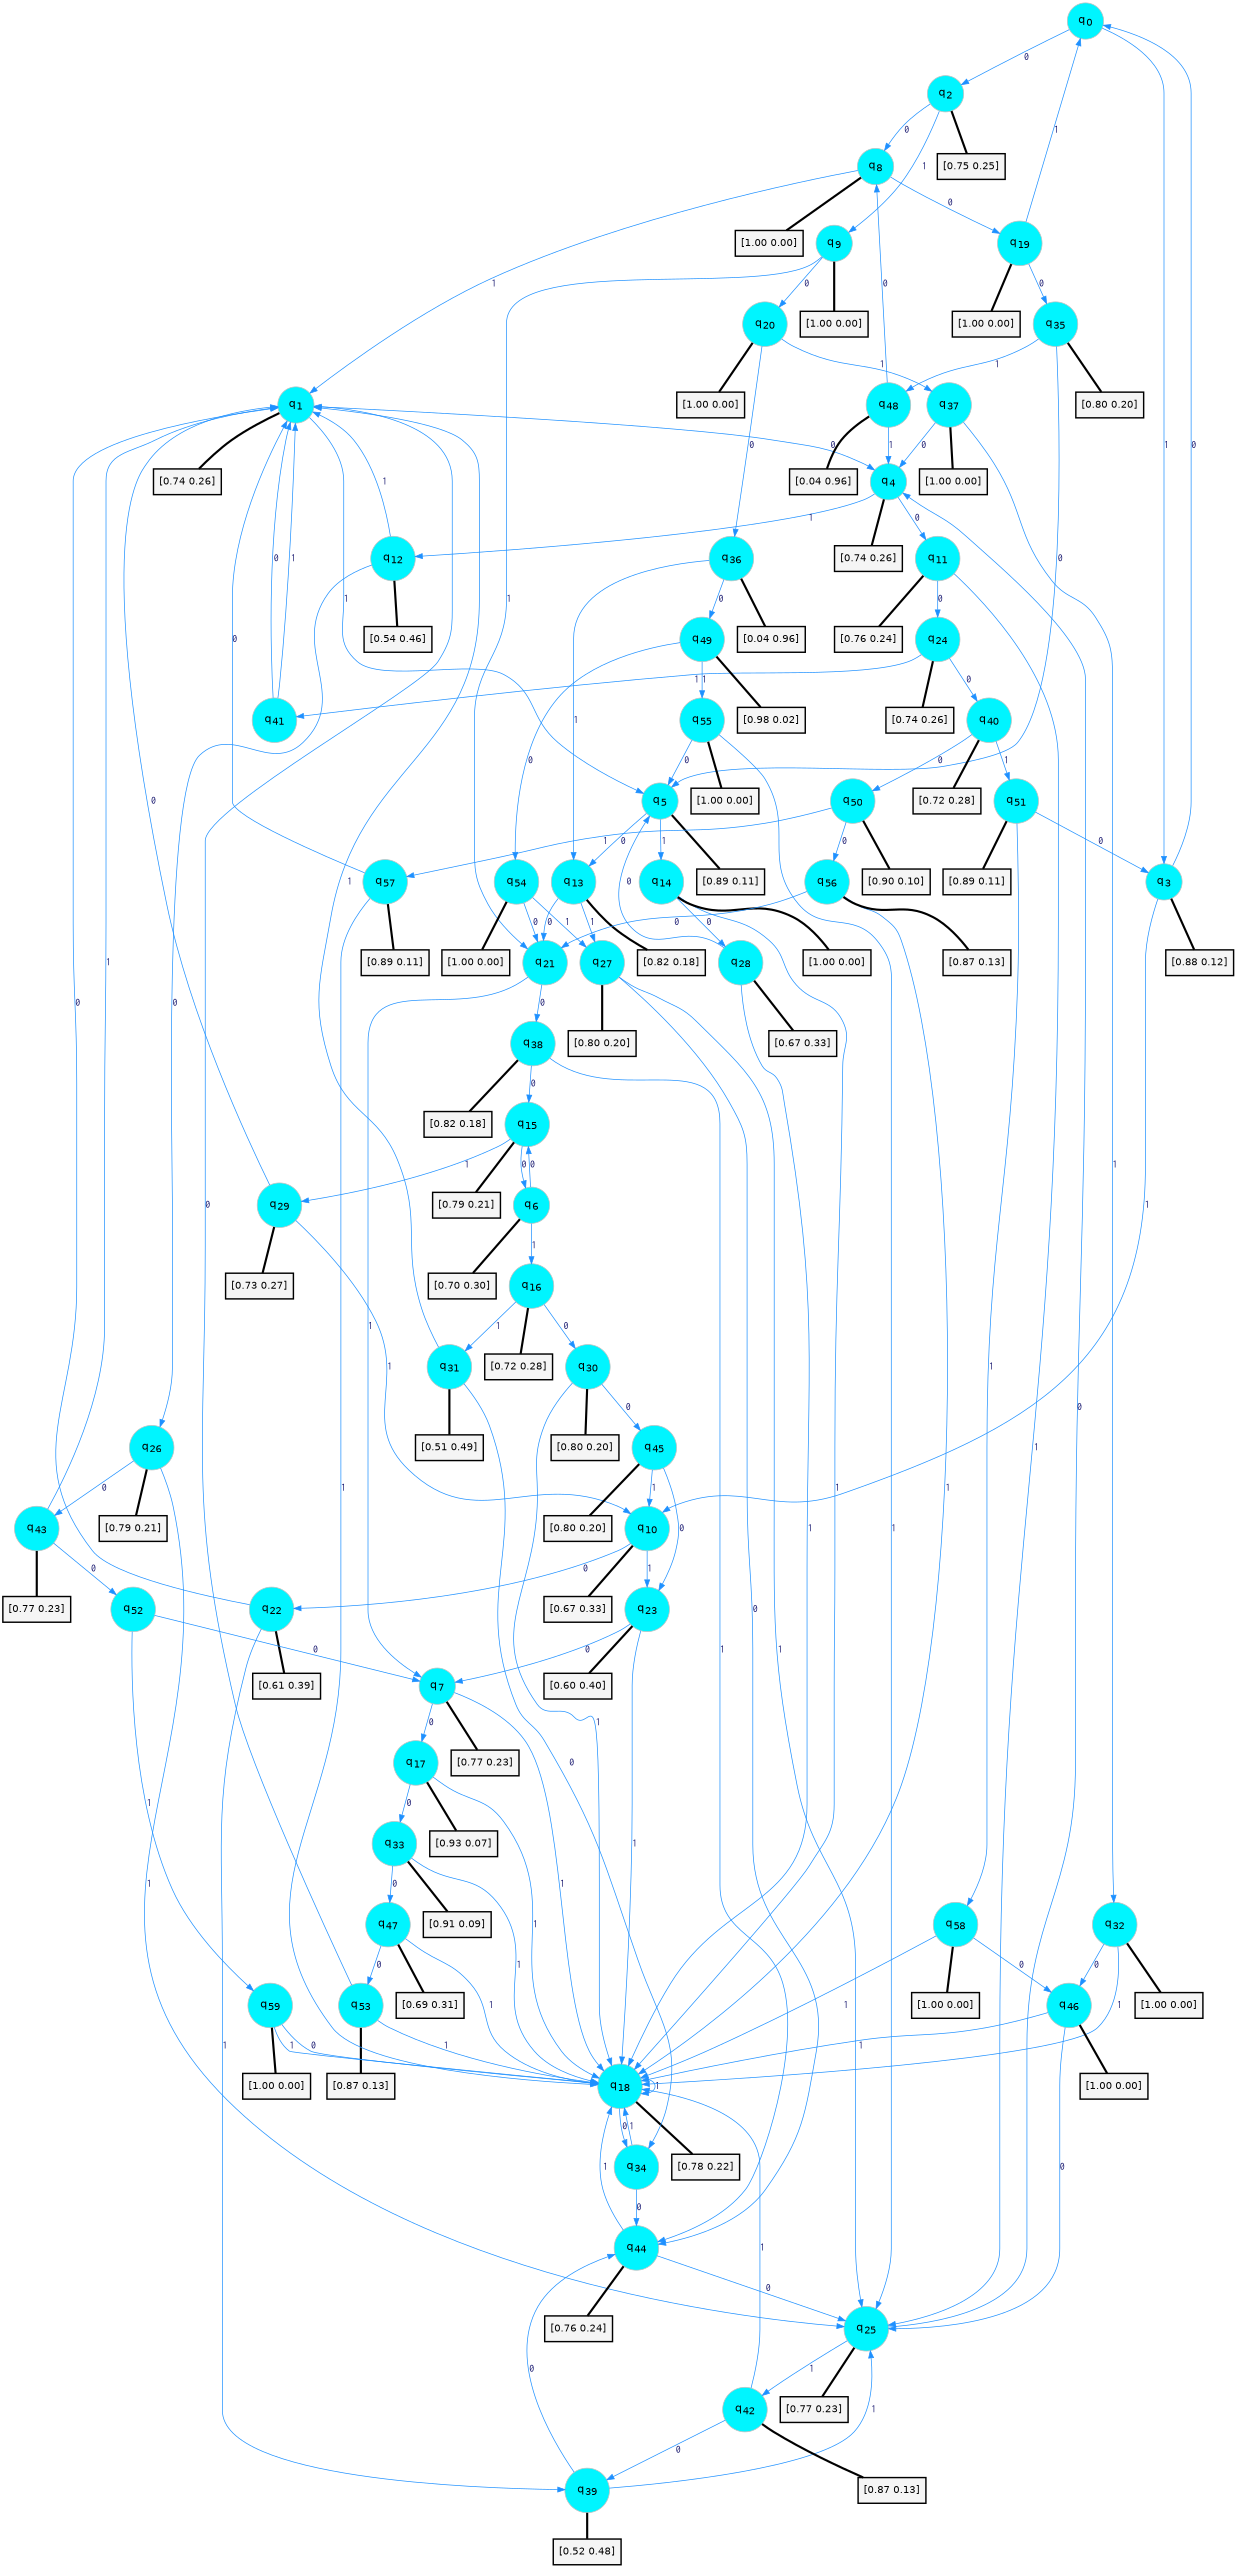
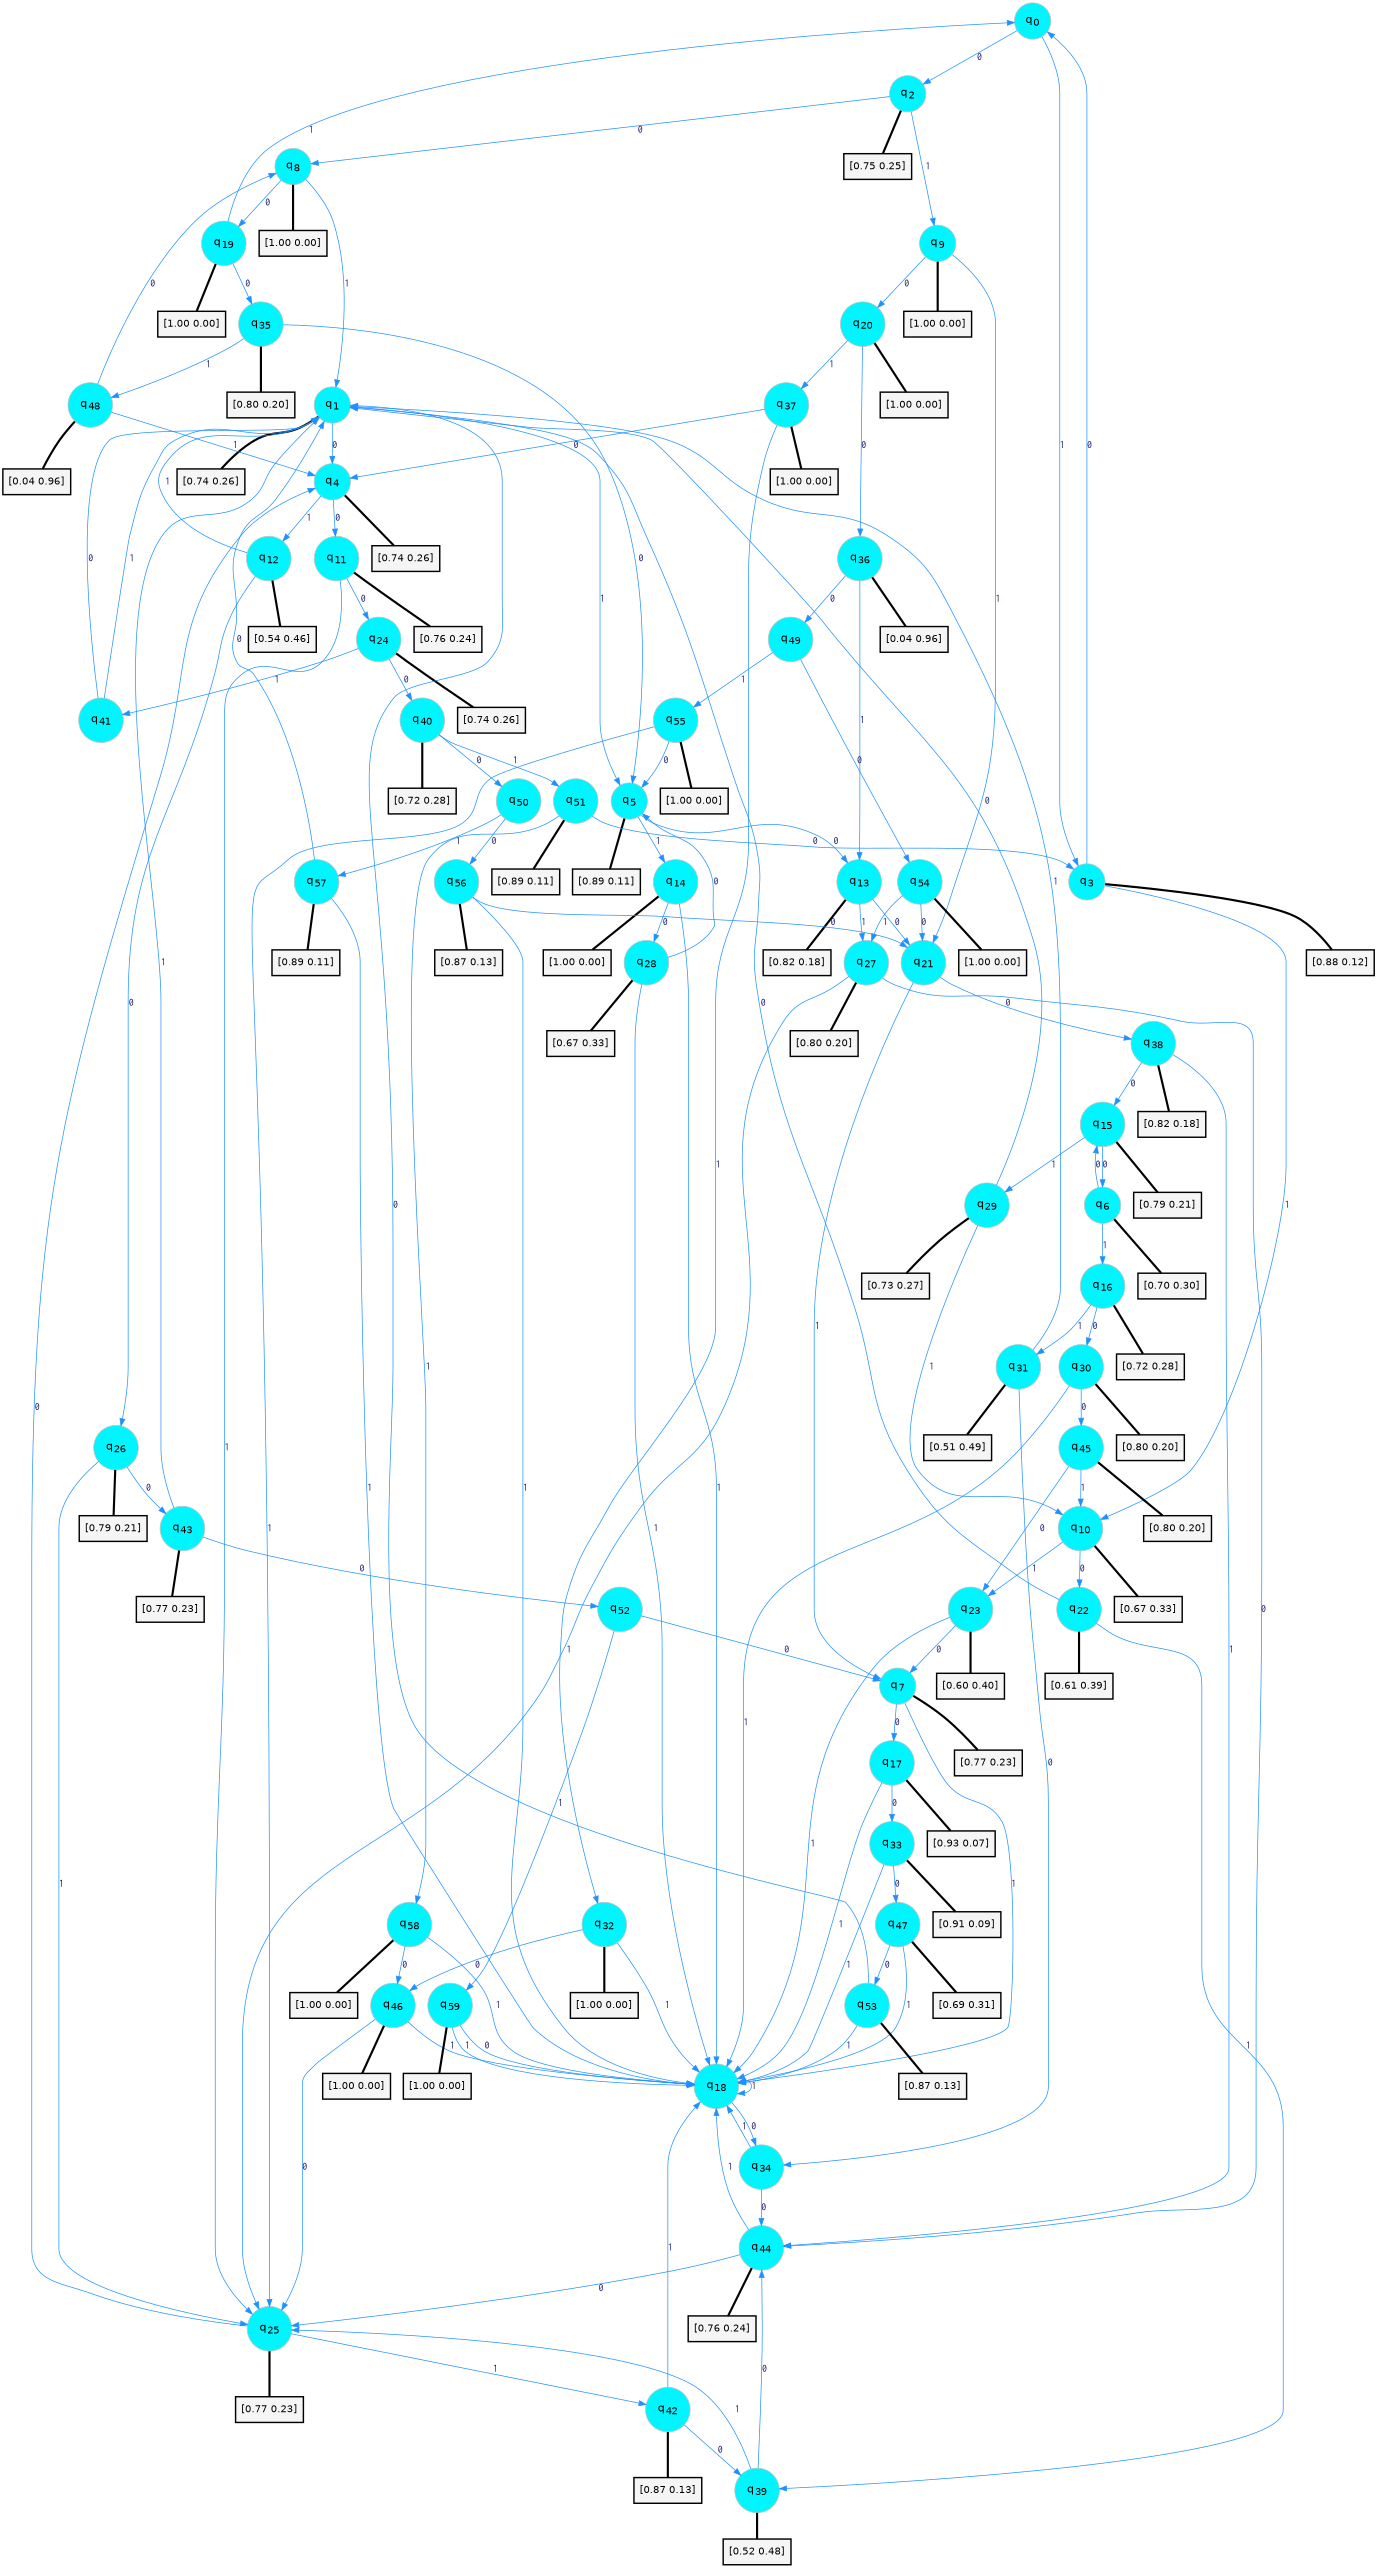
(771, 720) -> none
(896, 882) -> none
(706, 2167) -> none
